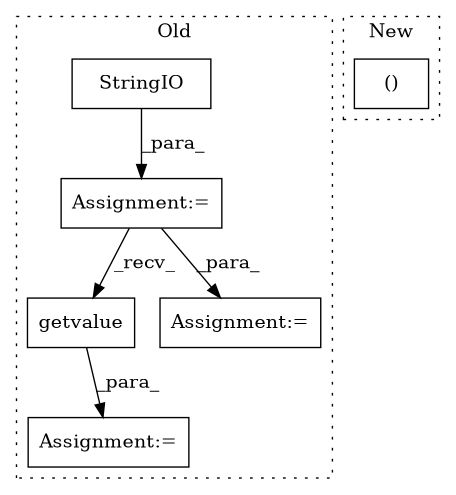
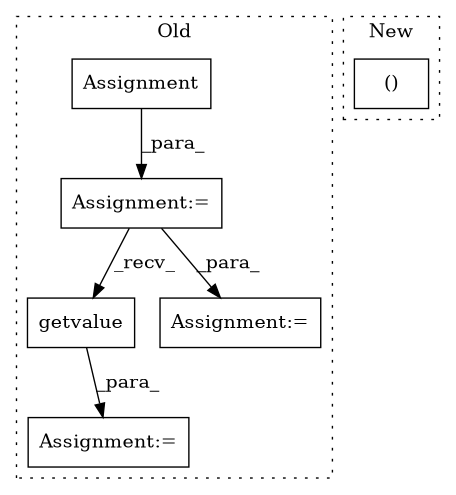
(141, 84) -> (141, 84)
